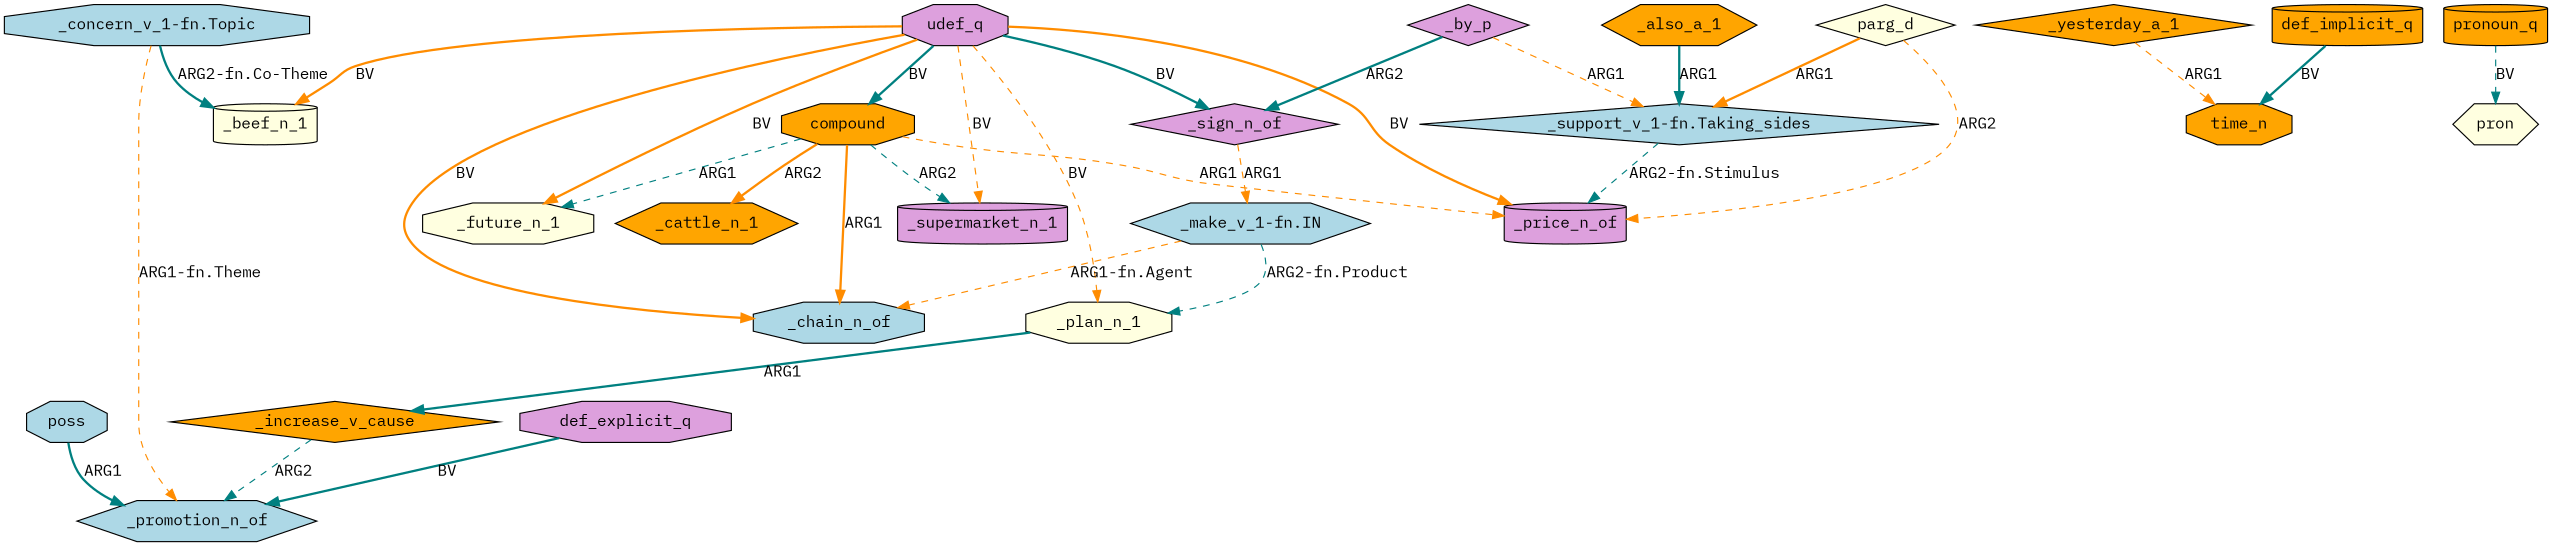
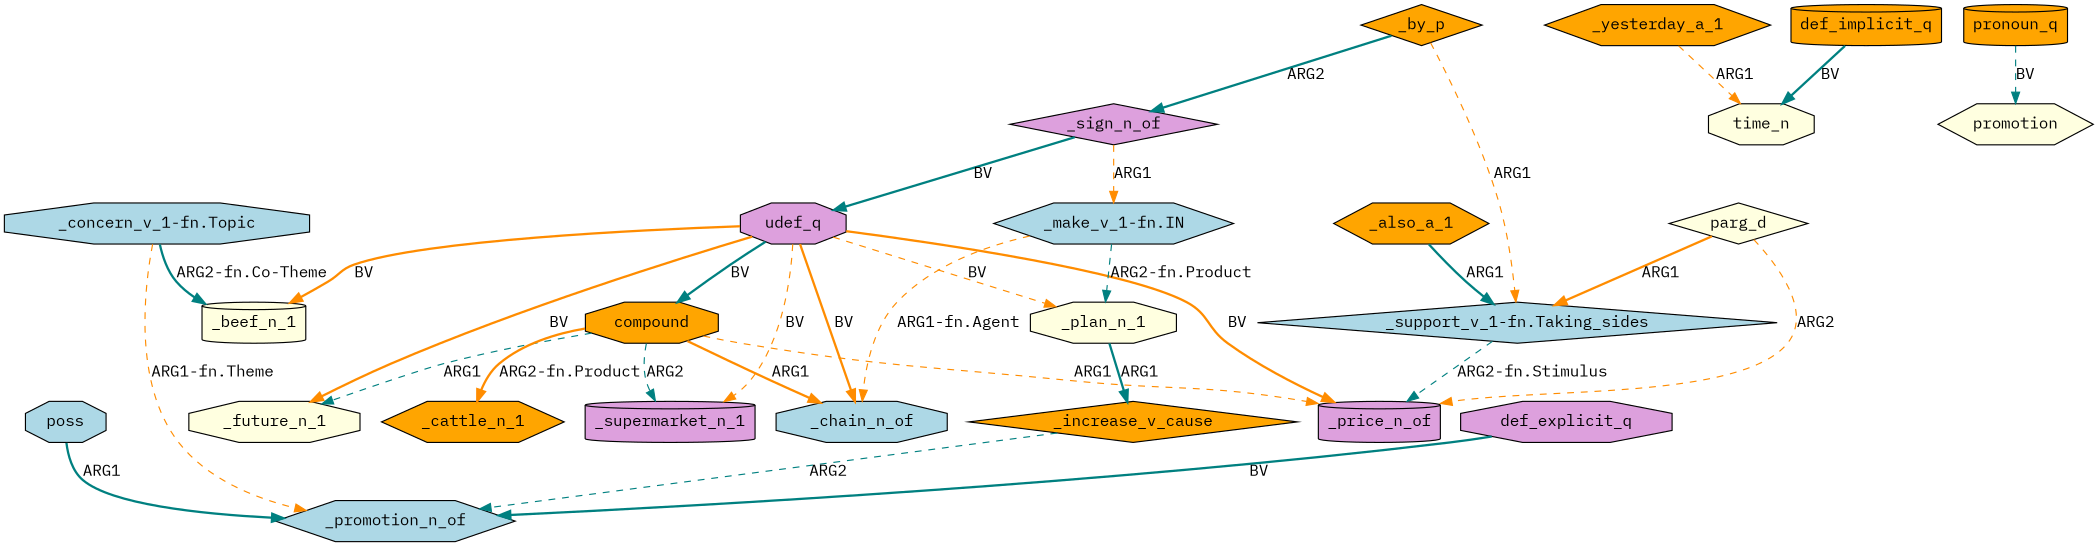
(1468, 25) -> (1422, 25)
(2114, 25) -> (1658, 25)
(1103, 62) -> (960, 172)
(2239, 124) -> (1761, 124)
(2496, 124) -> (2016, 124)
(804, 174) -> (570, 372)
